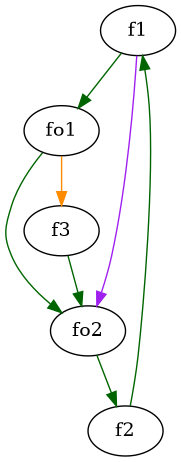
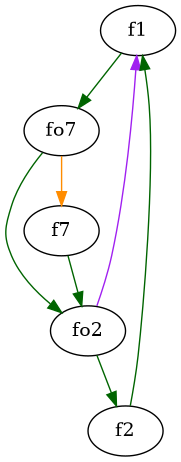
(62, 131) -> (62, 131)
(125, 175) -> (123, 189)
(62, 231) -> (62, 231)
